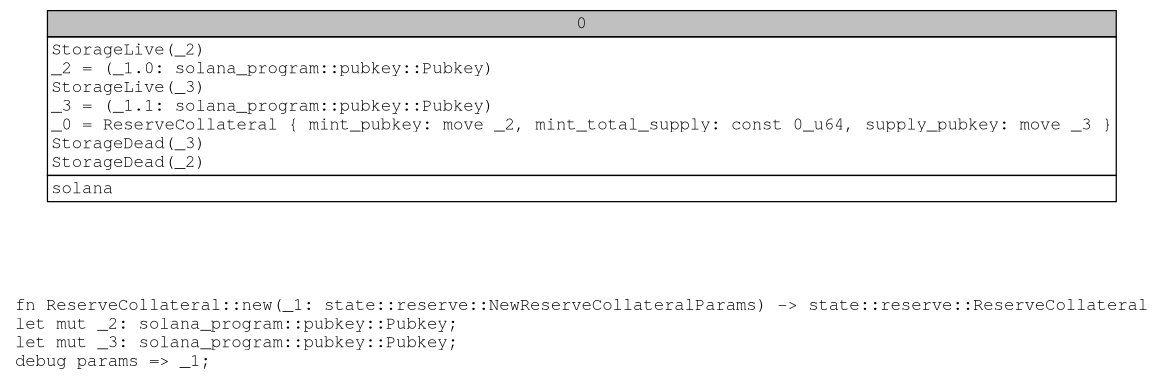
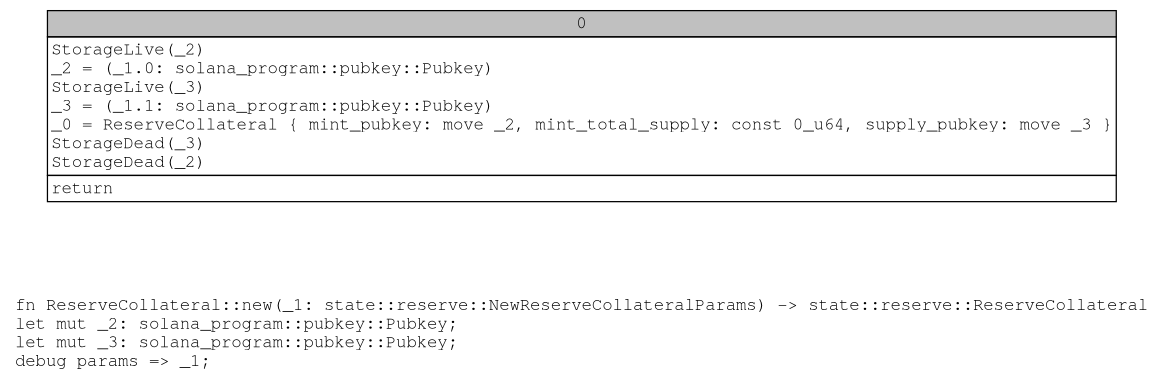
(82, 188) -> (82, 188)
